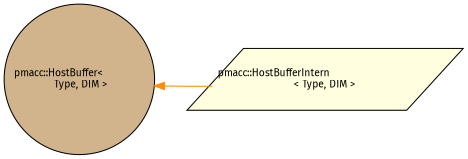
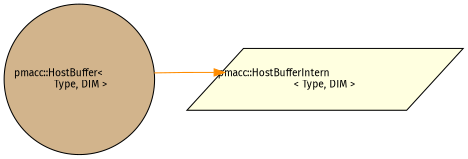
(188, 86) -> (184, 72)
